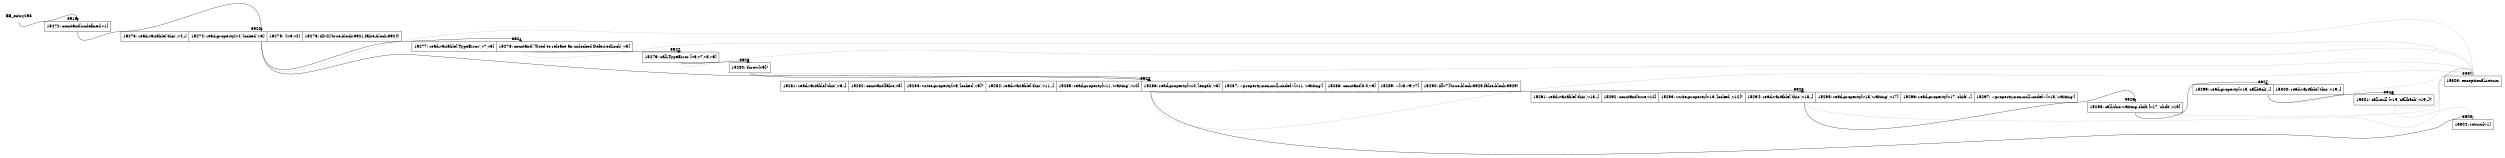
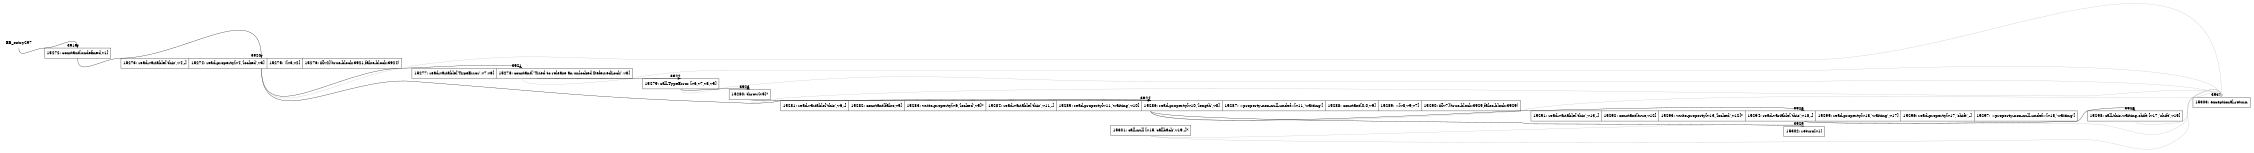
(19, 16) -> (19, 43)
(2268, 90) -> none
